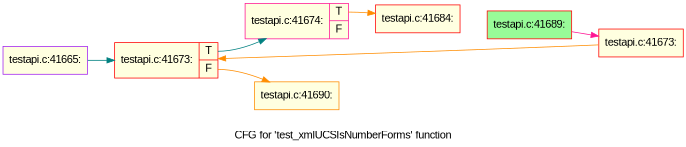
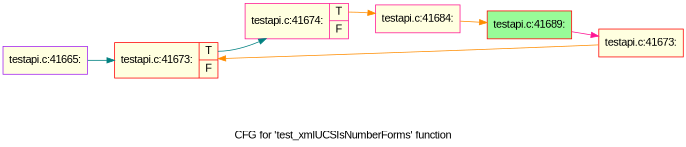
(418, 19) -> (418, 19)
none -> (470, 22)
(297, 96) -> none
